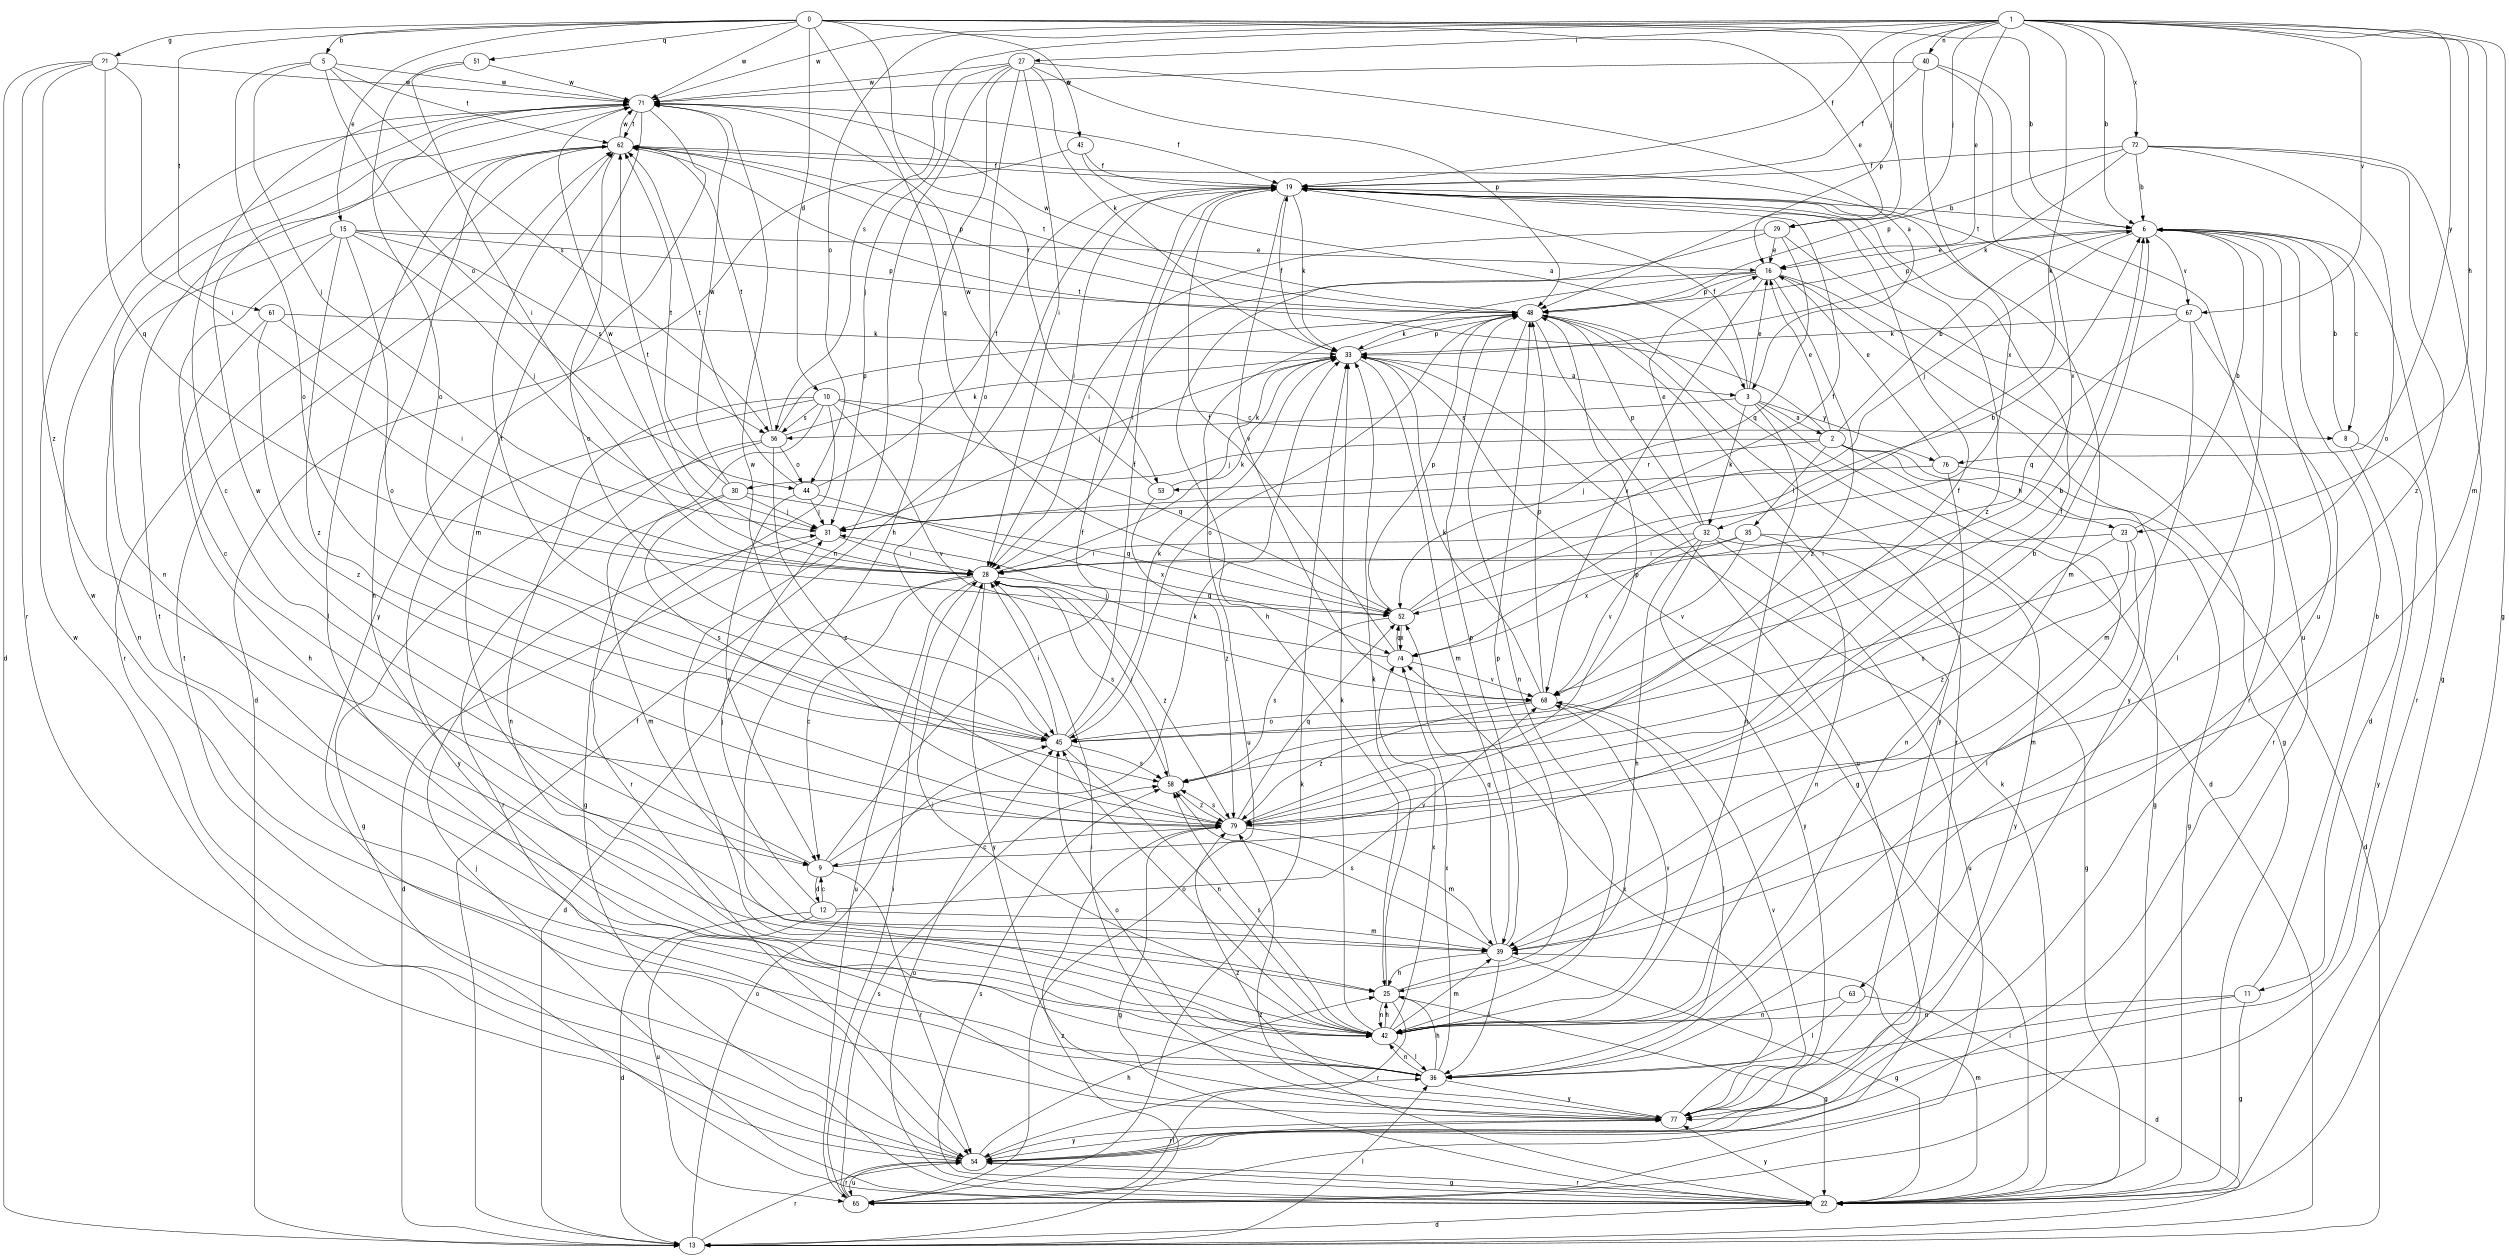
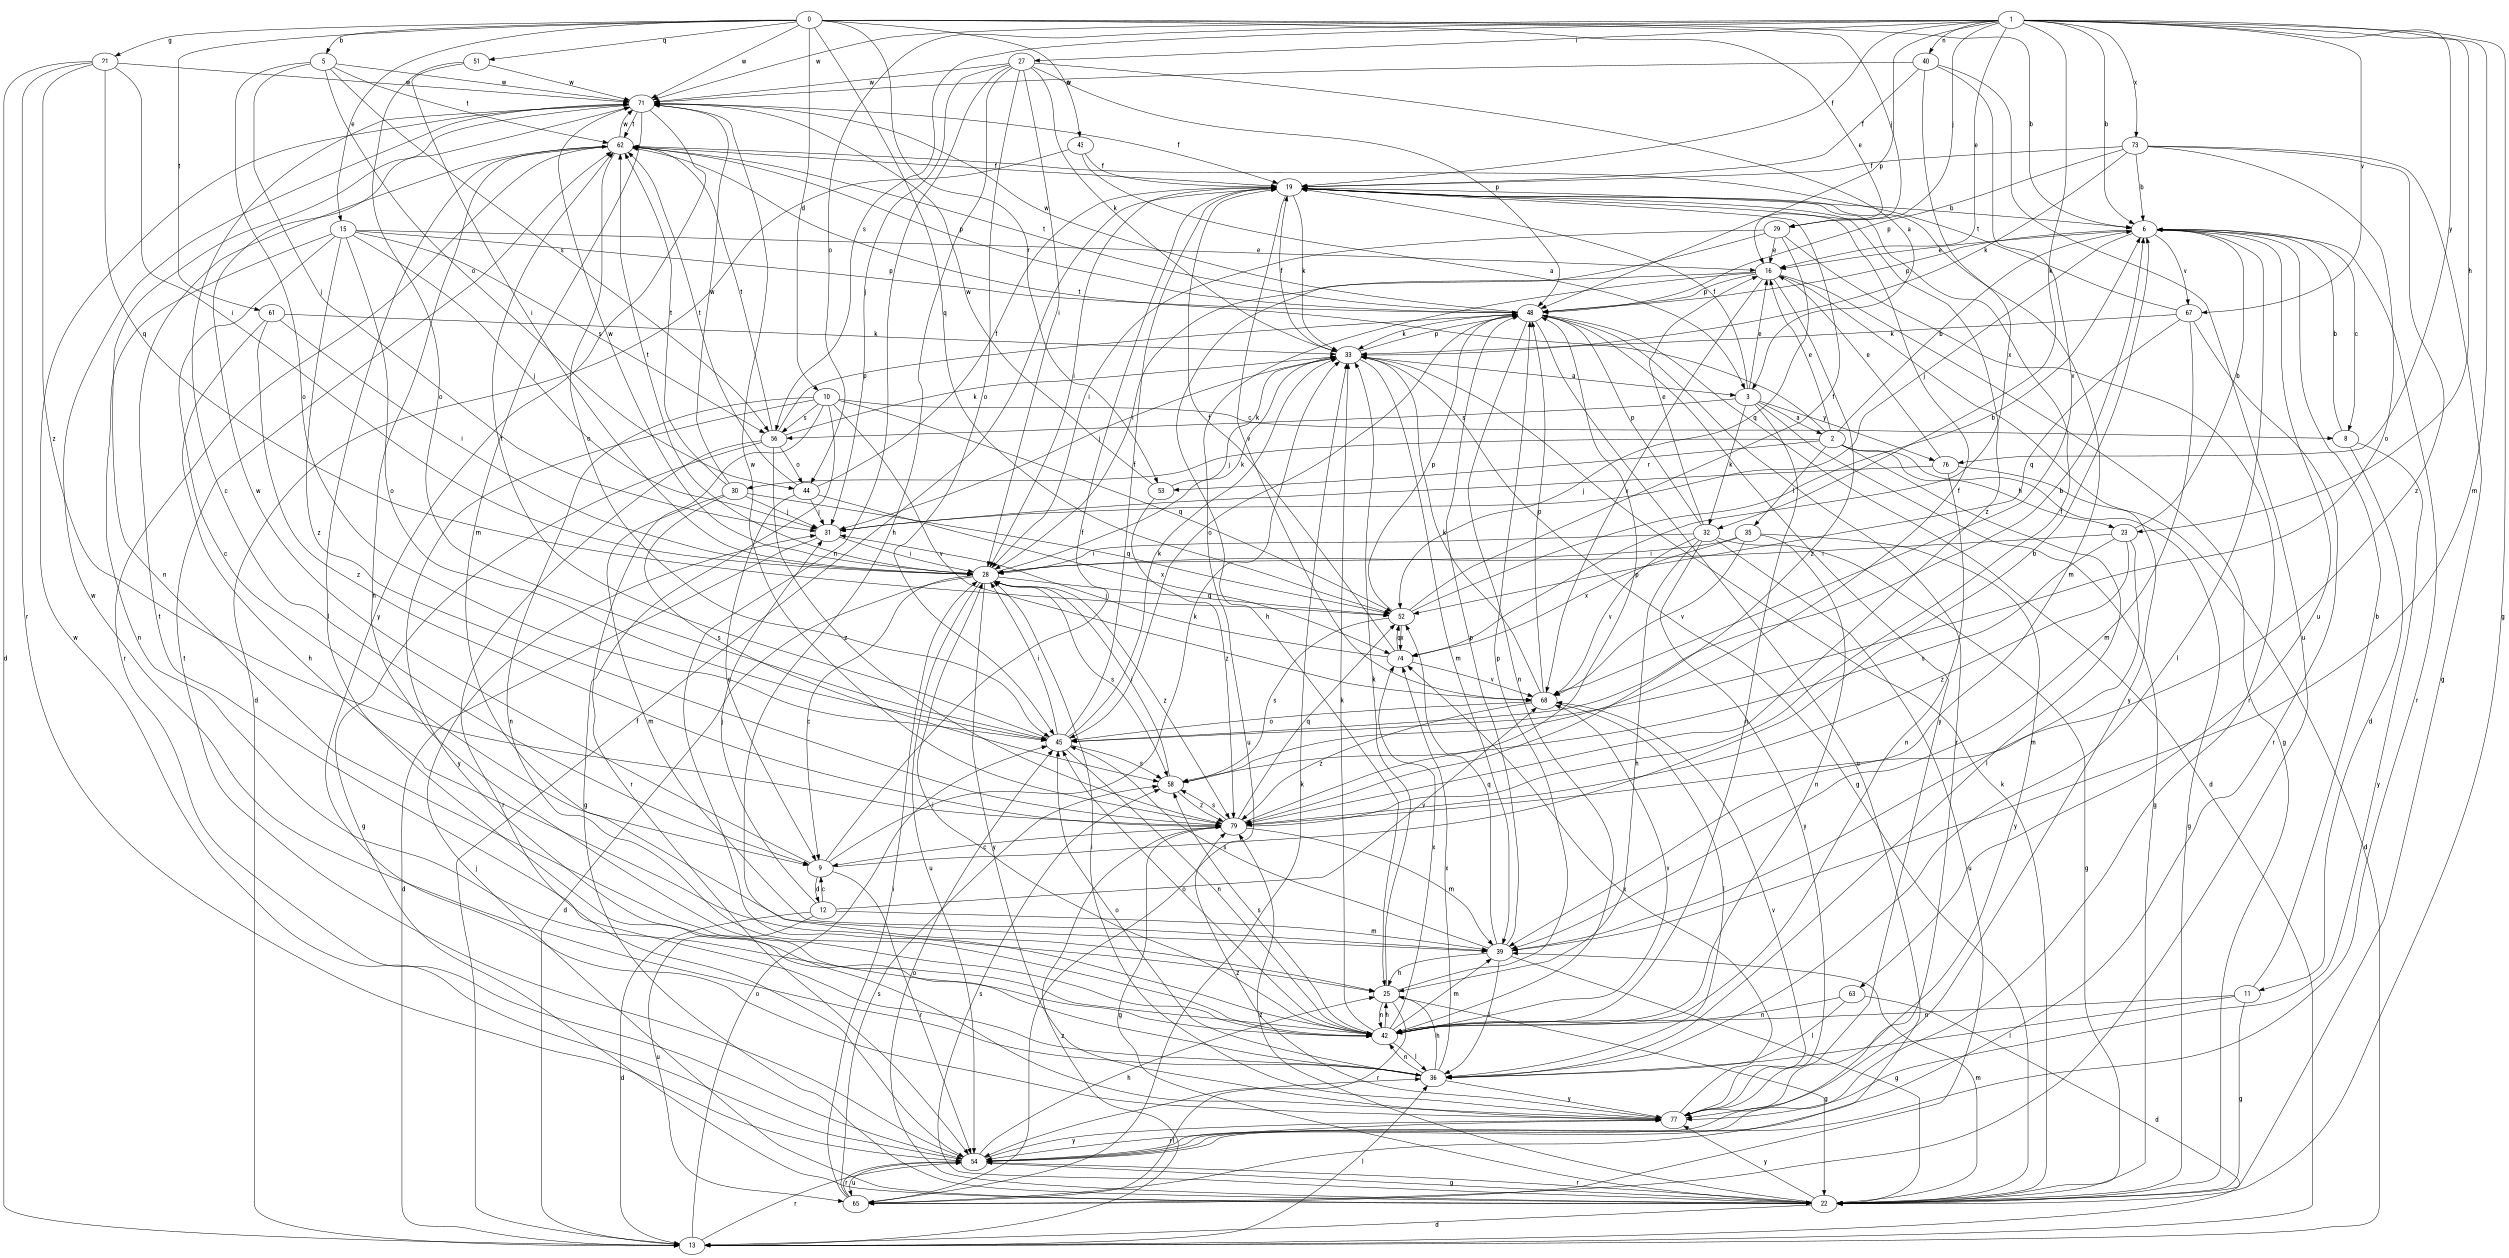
(2135, 146) -> (2135, 146)
(1341, 873) -> (1269, 872)
(857, 876) -> (921, 847)
